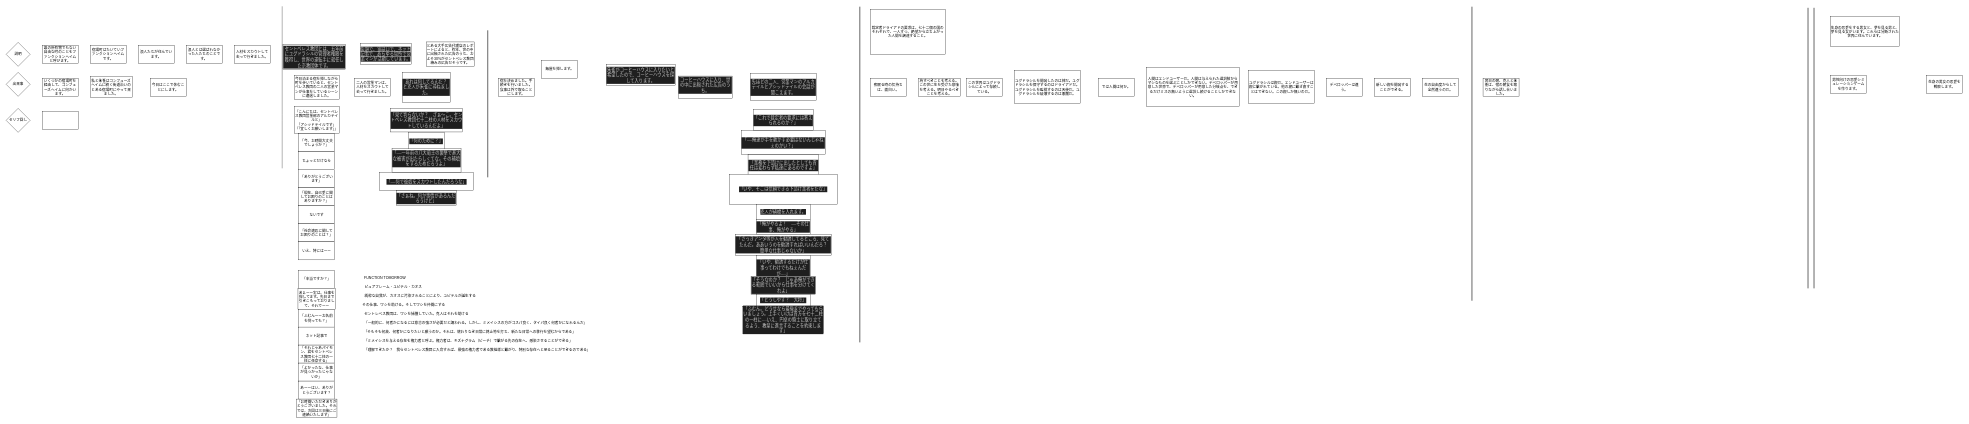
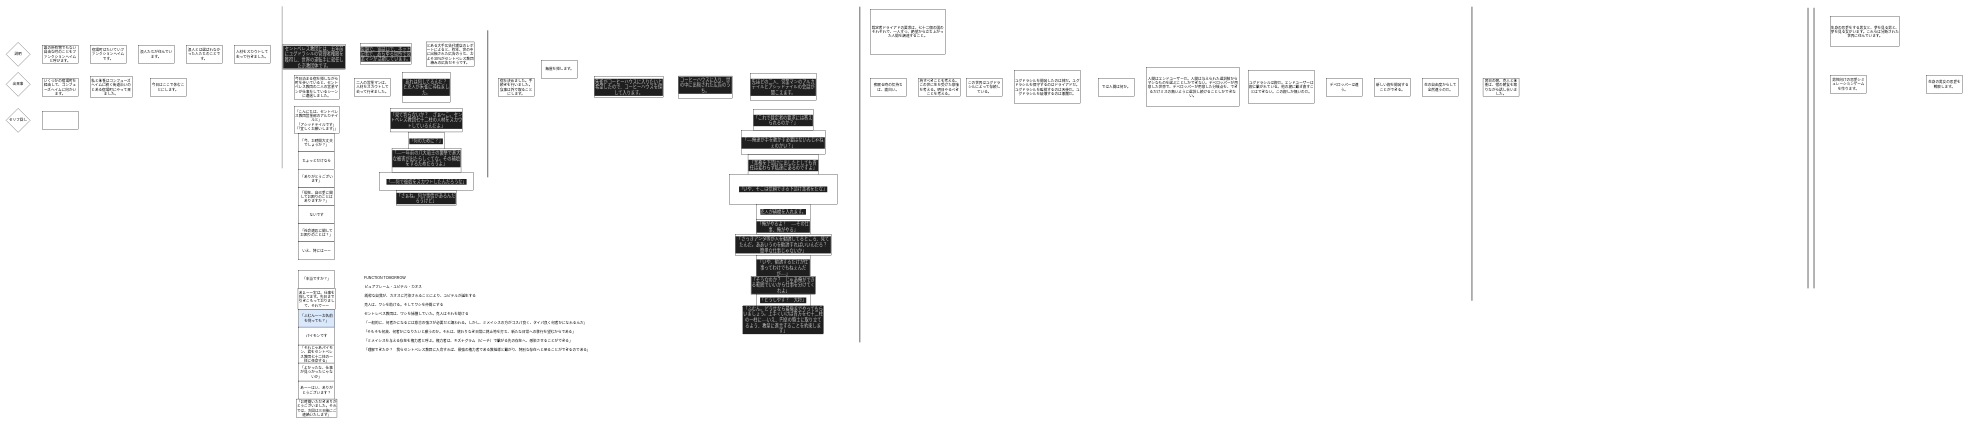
(641, 75) -> (629, 87)
(404, 305) -> (404, 305)
(317, 318) -> (317, 318)
(317, 336) -> (317, 336)
